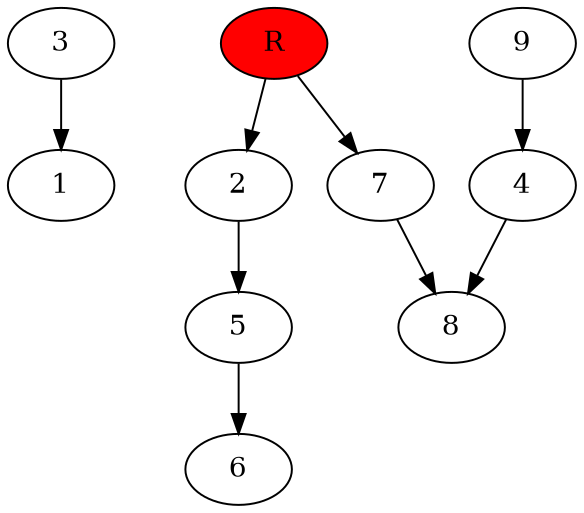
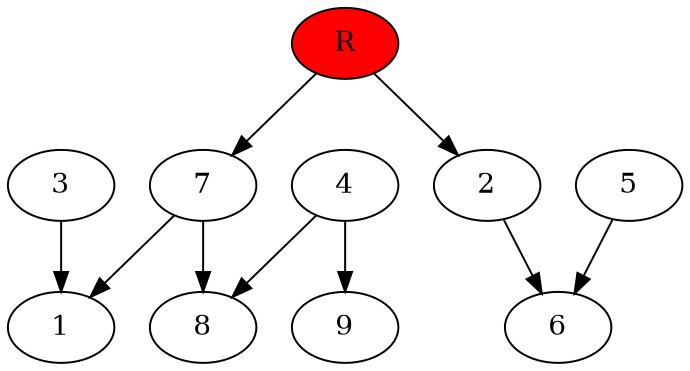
(523, 105) -> (345, 247)
(239, 247) -> (518, 248)
none -> (139, 249)
